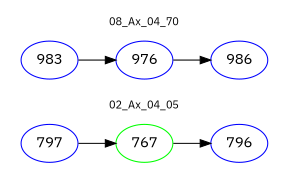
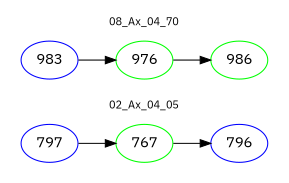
(144, 60) -> (144, 60)
(239, 60) -> (239, 60)
